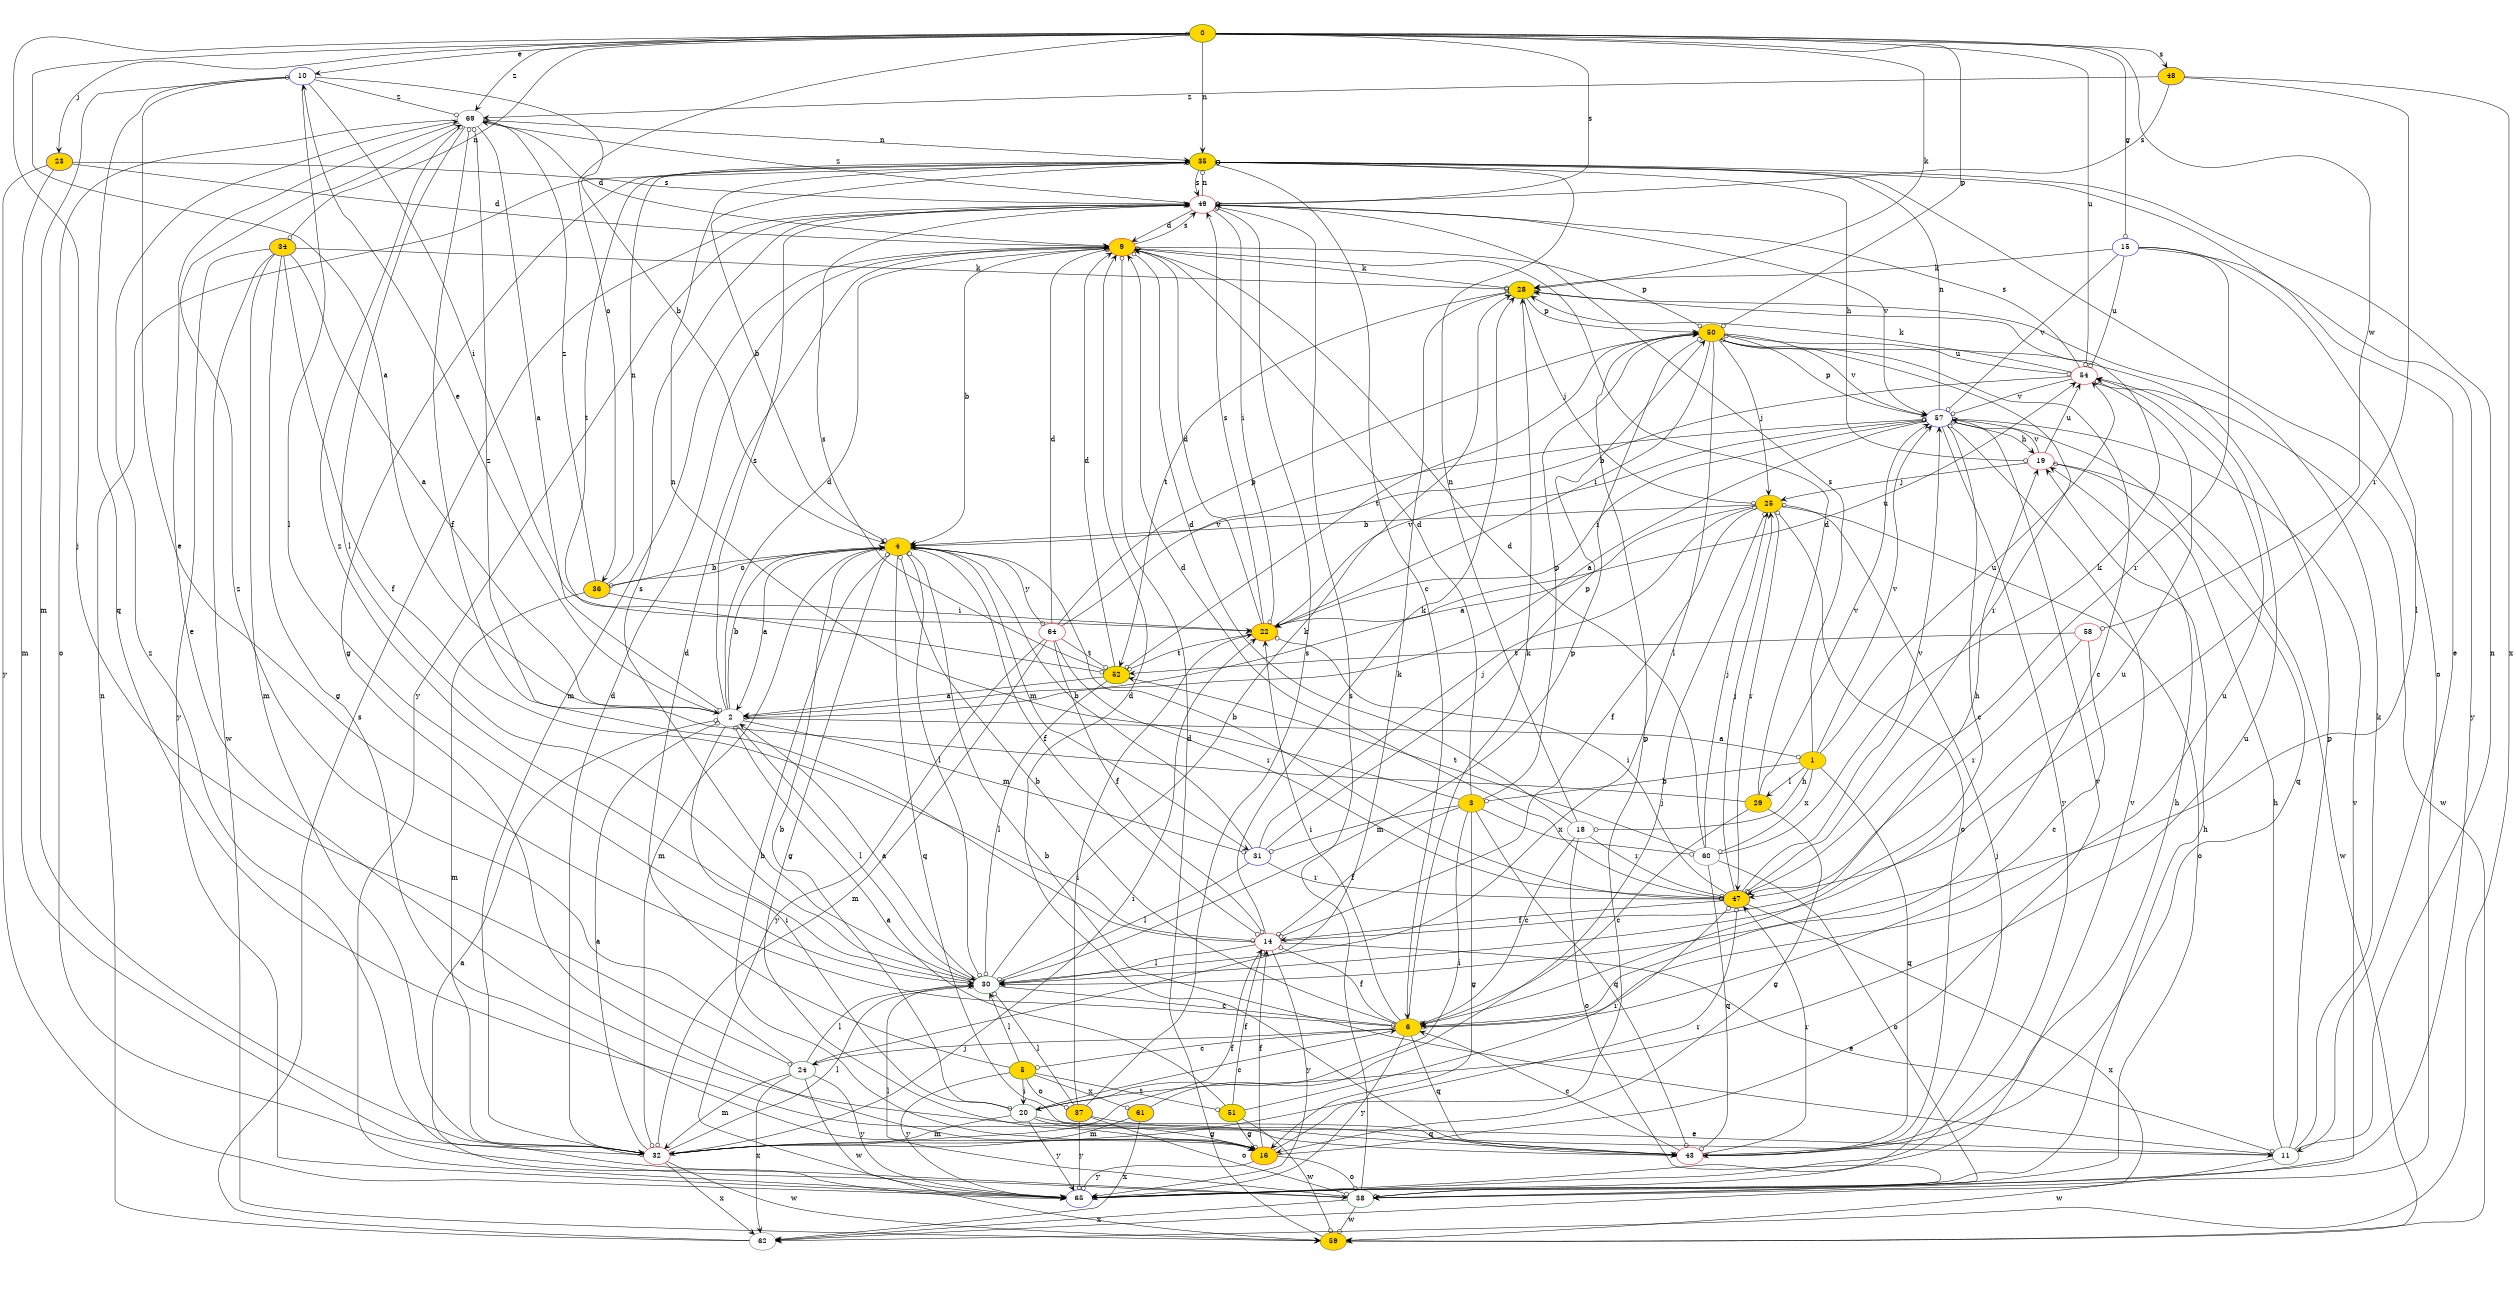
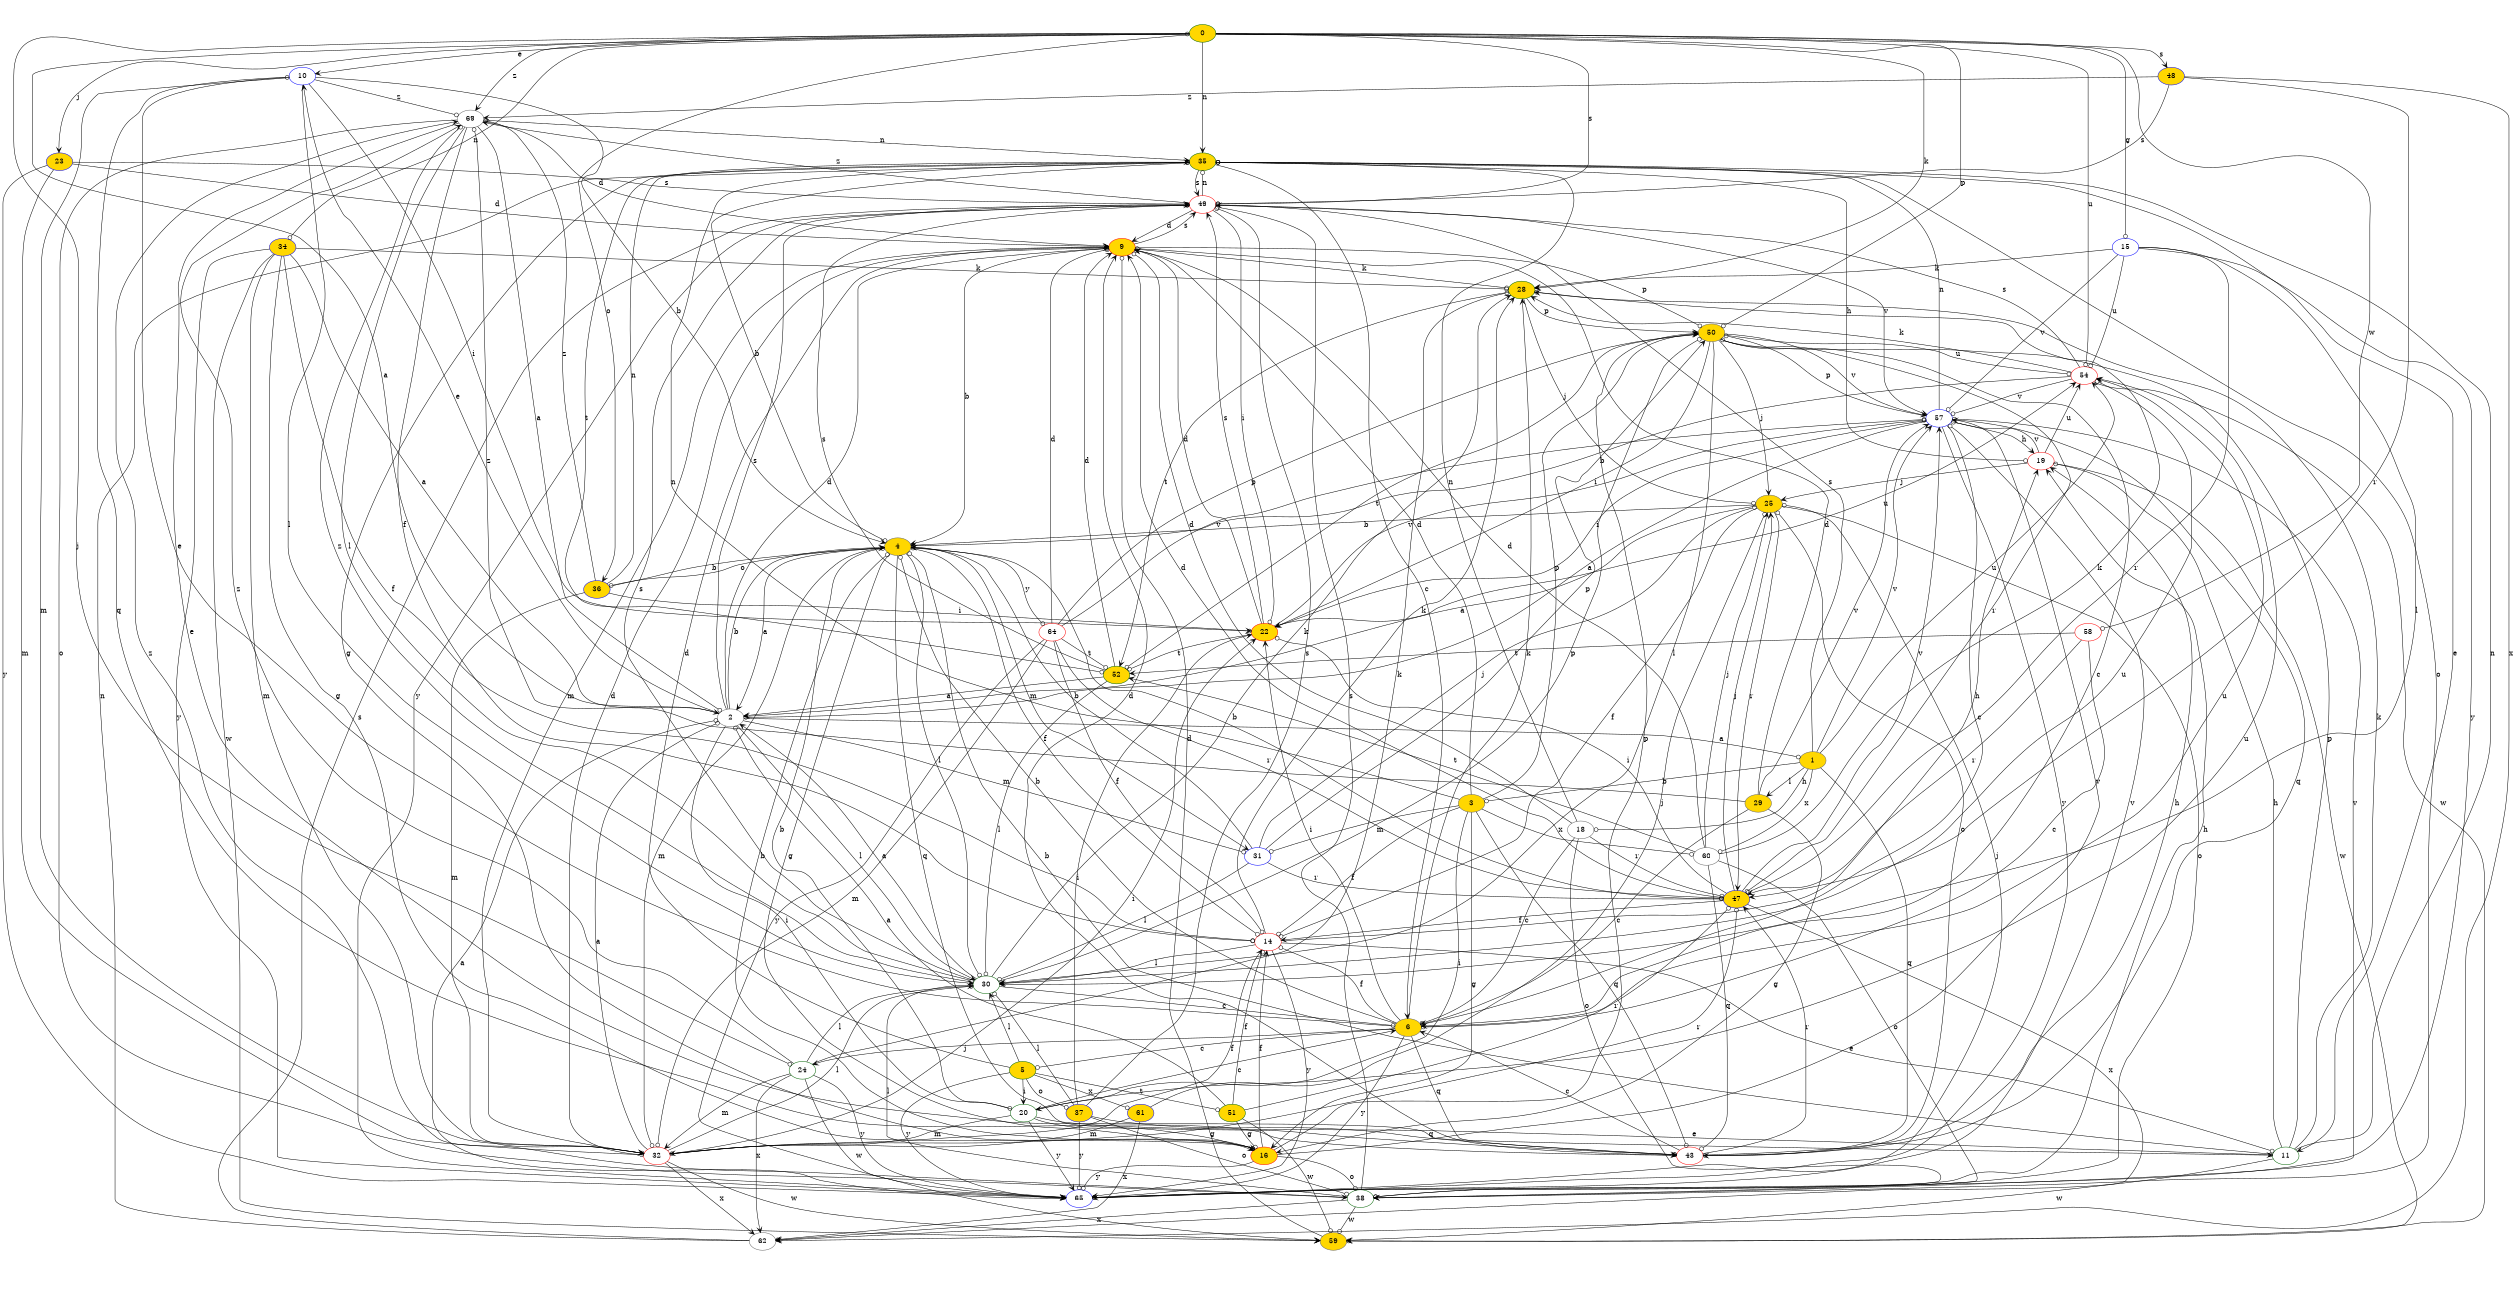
(619, 720) -> (582, 742)
